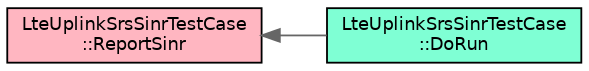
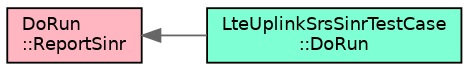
(134, 35) -> (74, 35)
